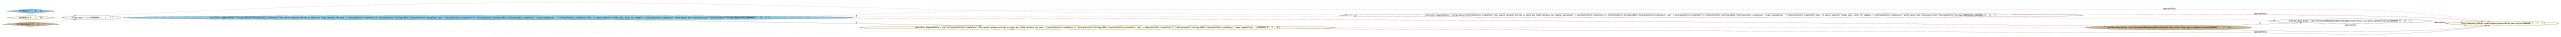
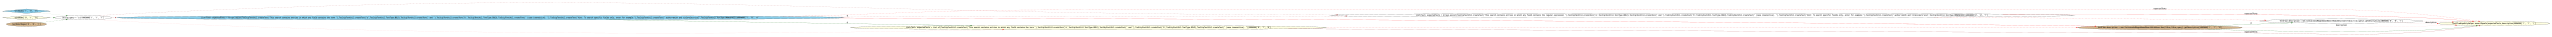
(31, 24) -> (26, 24)
